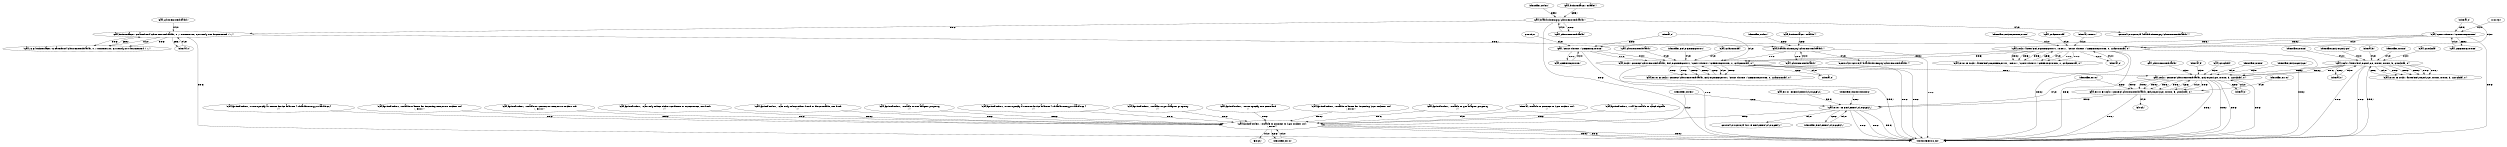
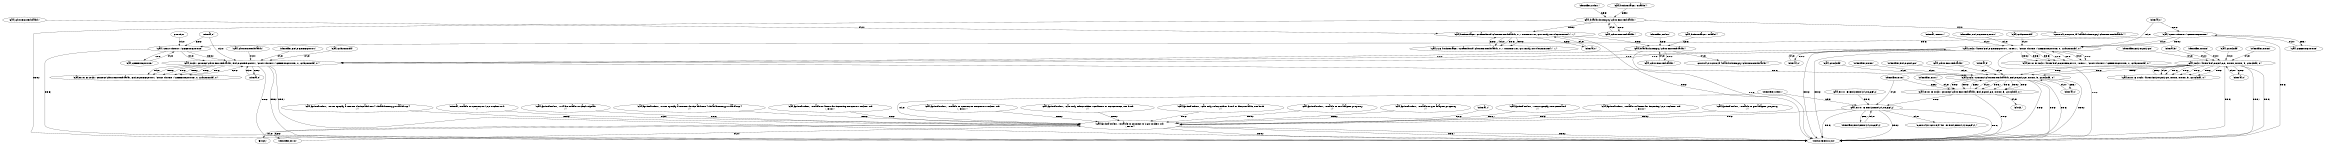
(2496, 20) -> none
(1855, 92) -> none
none -> (1483, 108)
